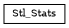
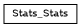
(34, 14) -> (40, 14)
